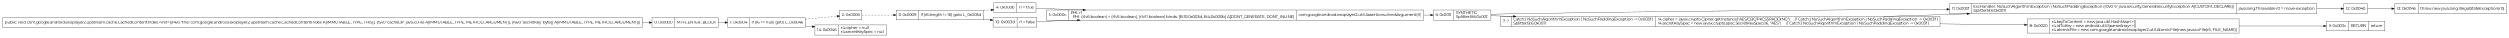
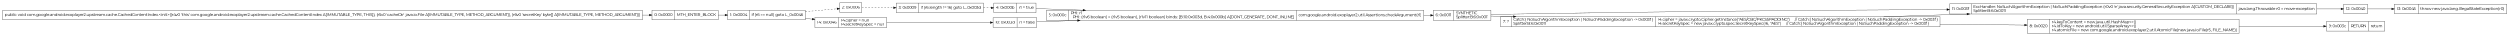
(987, 20) -> (939, 23)
